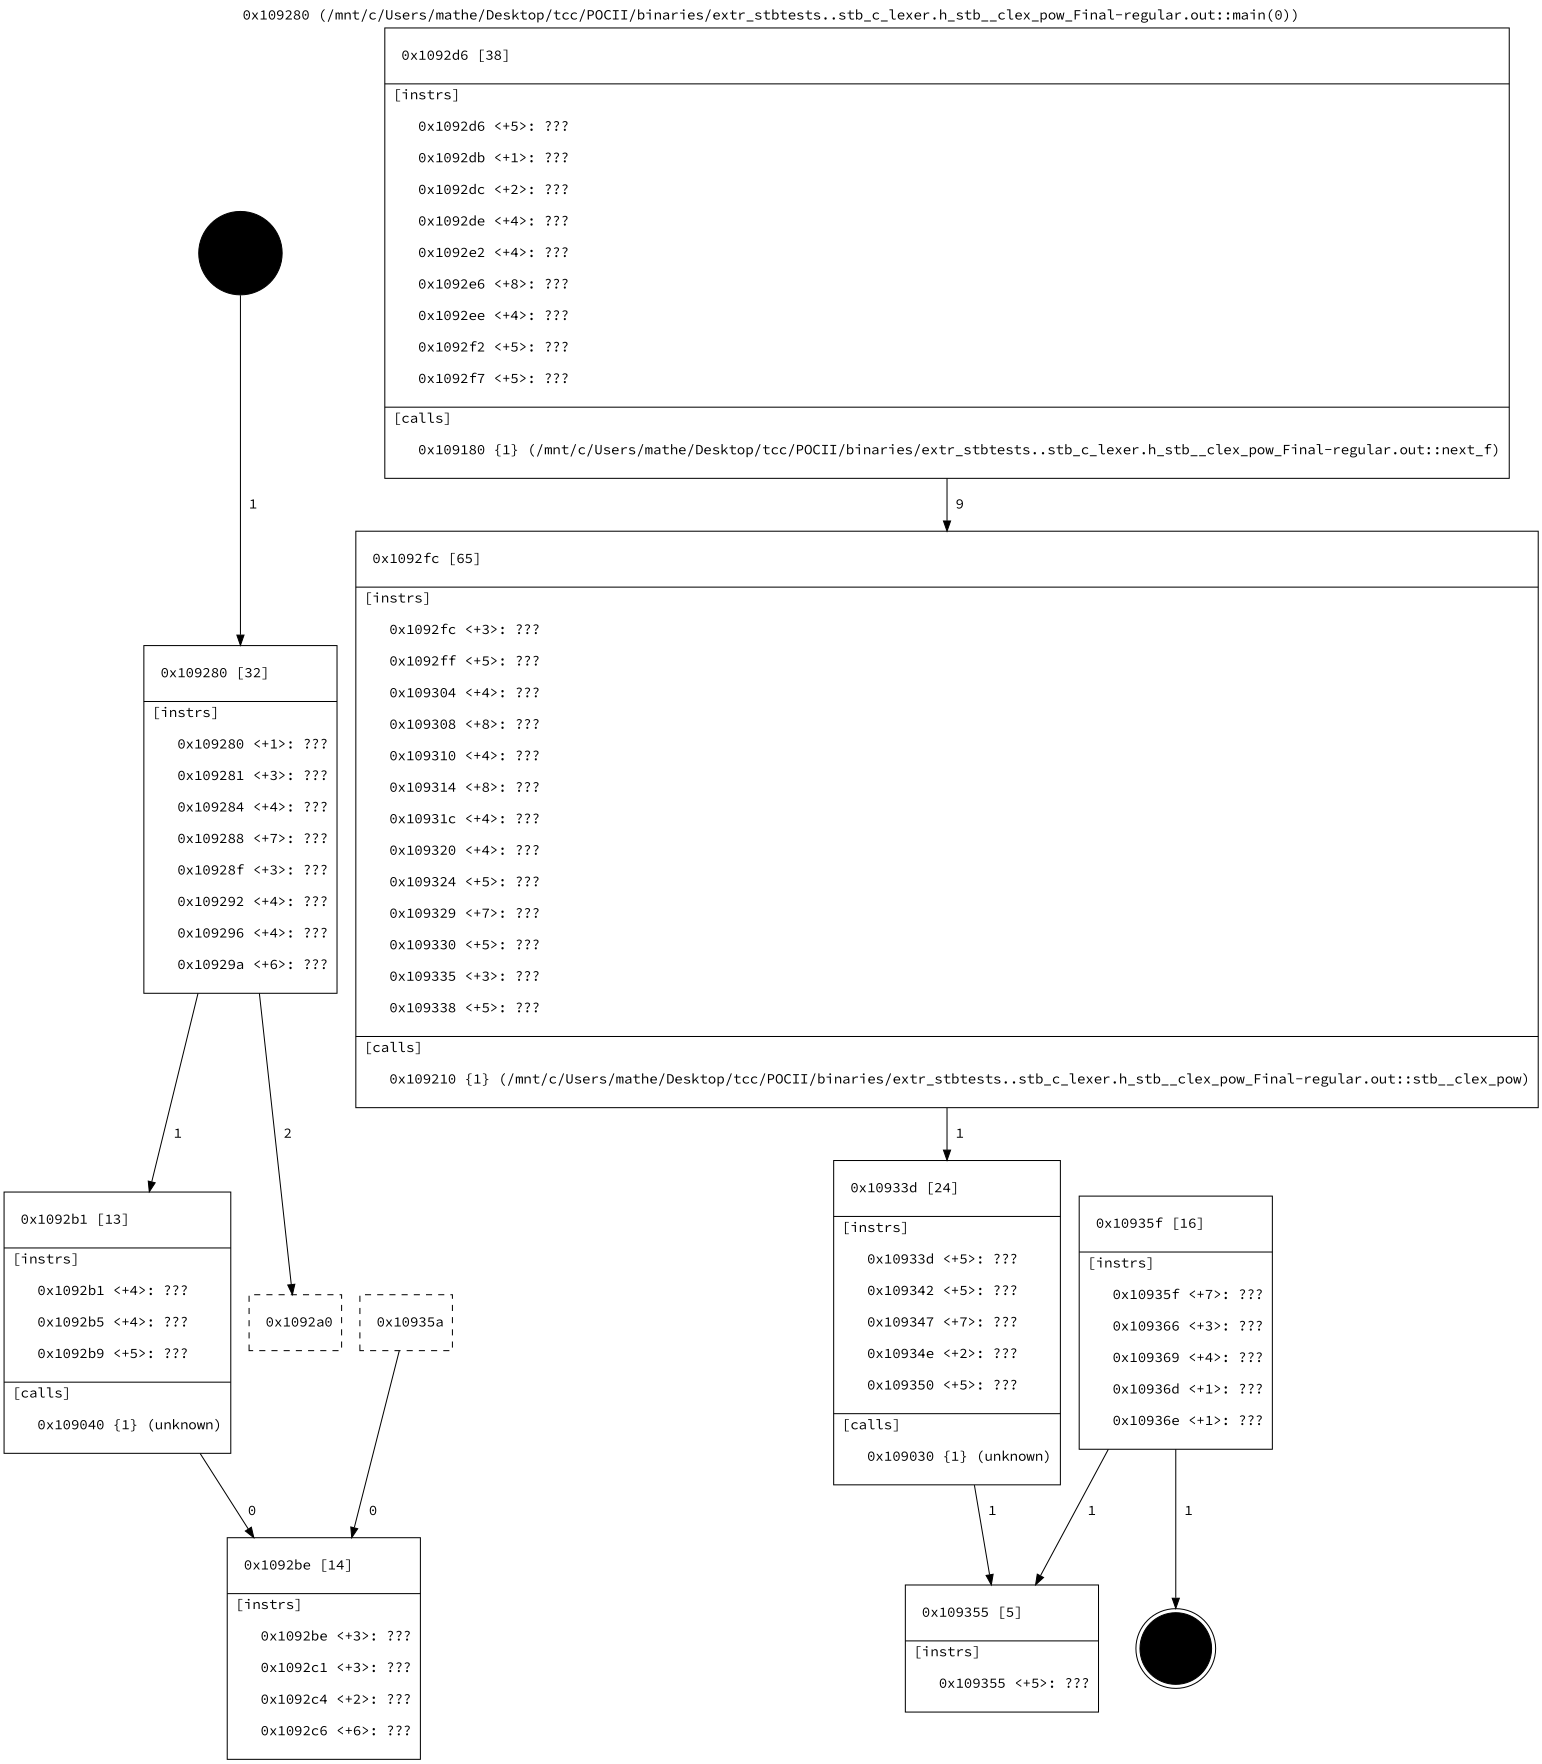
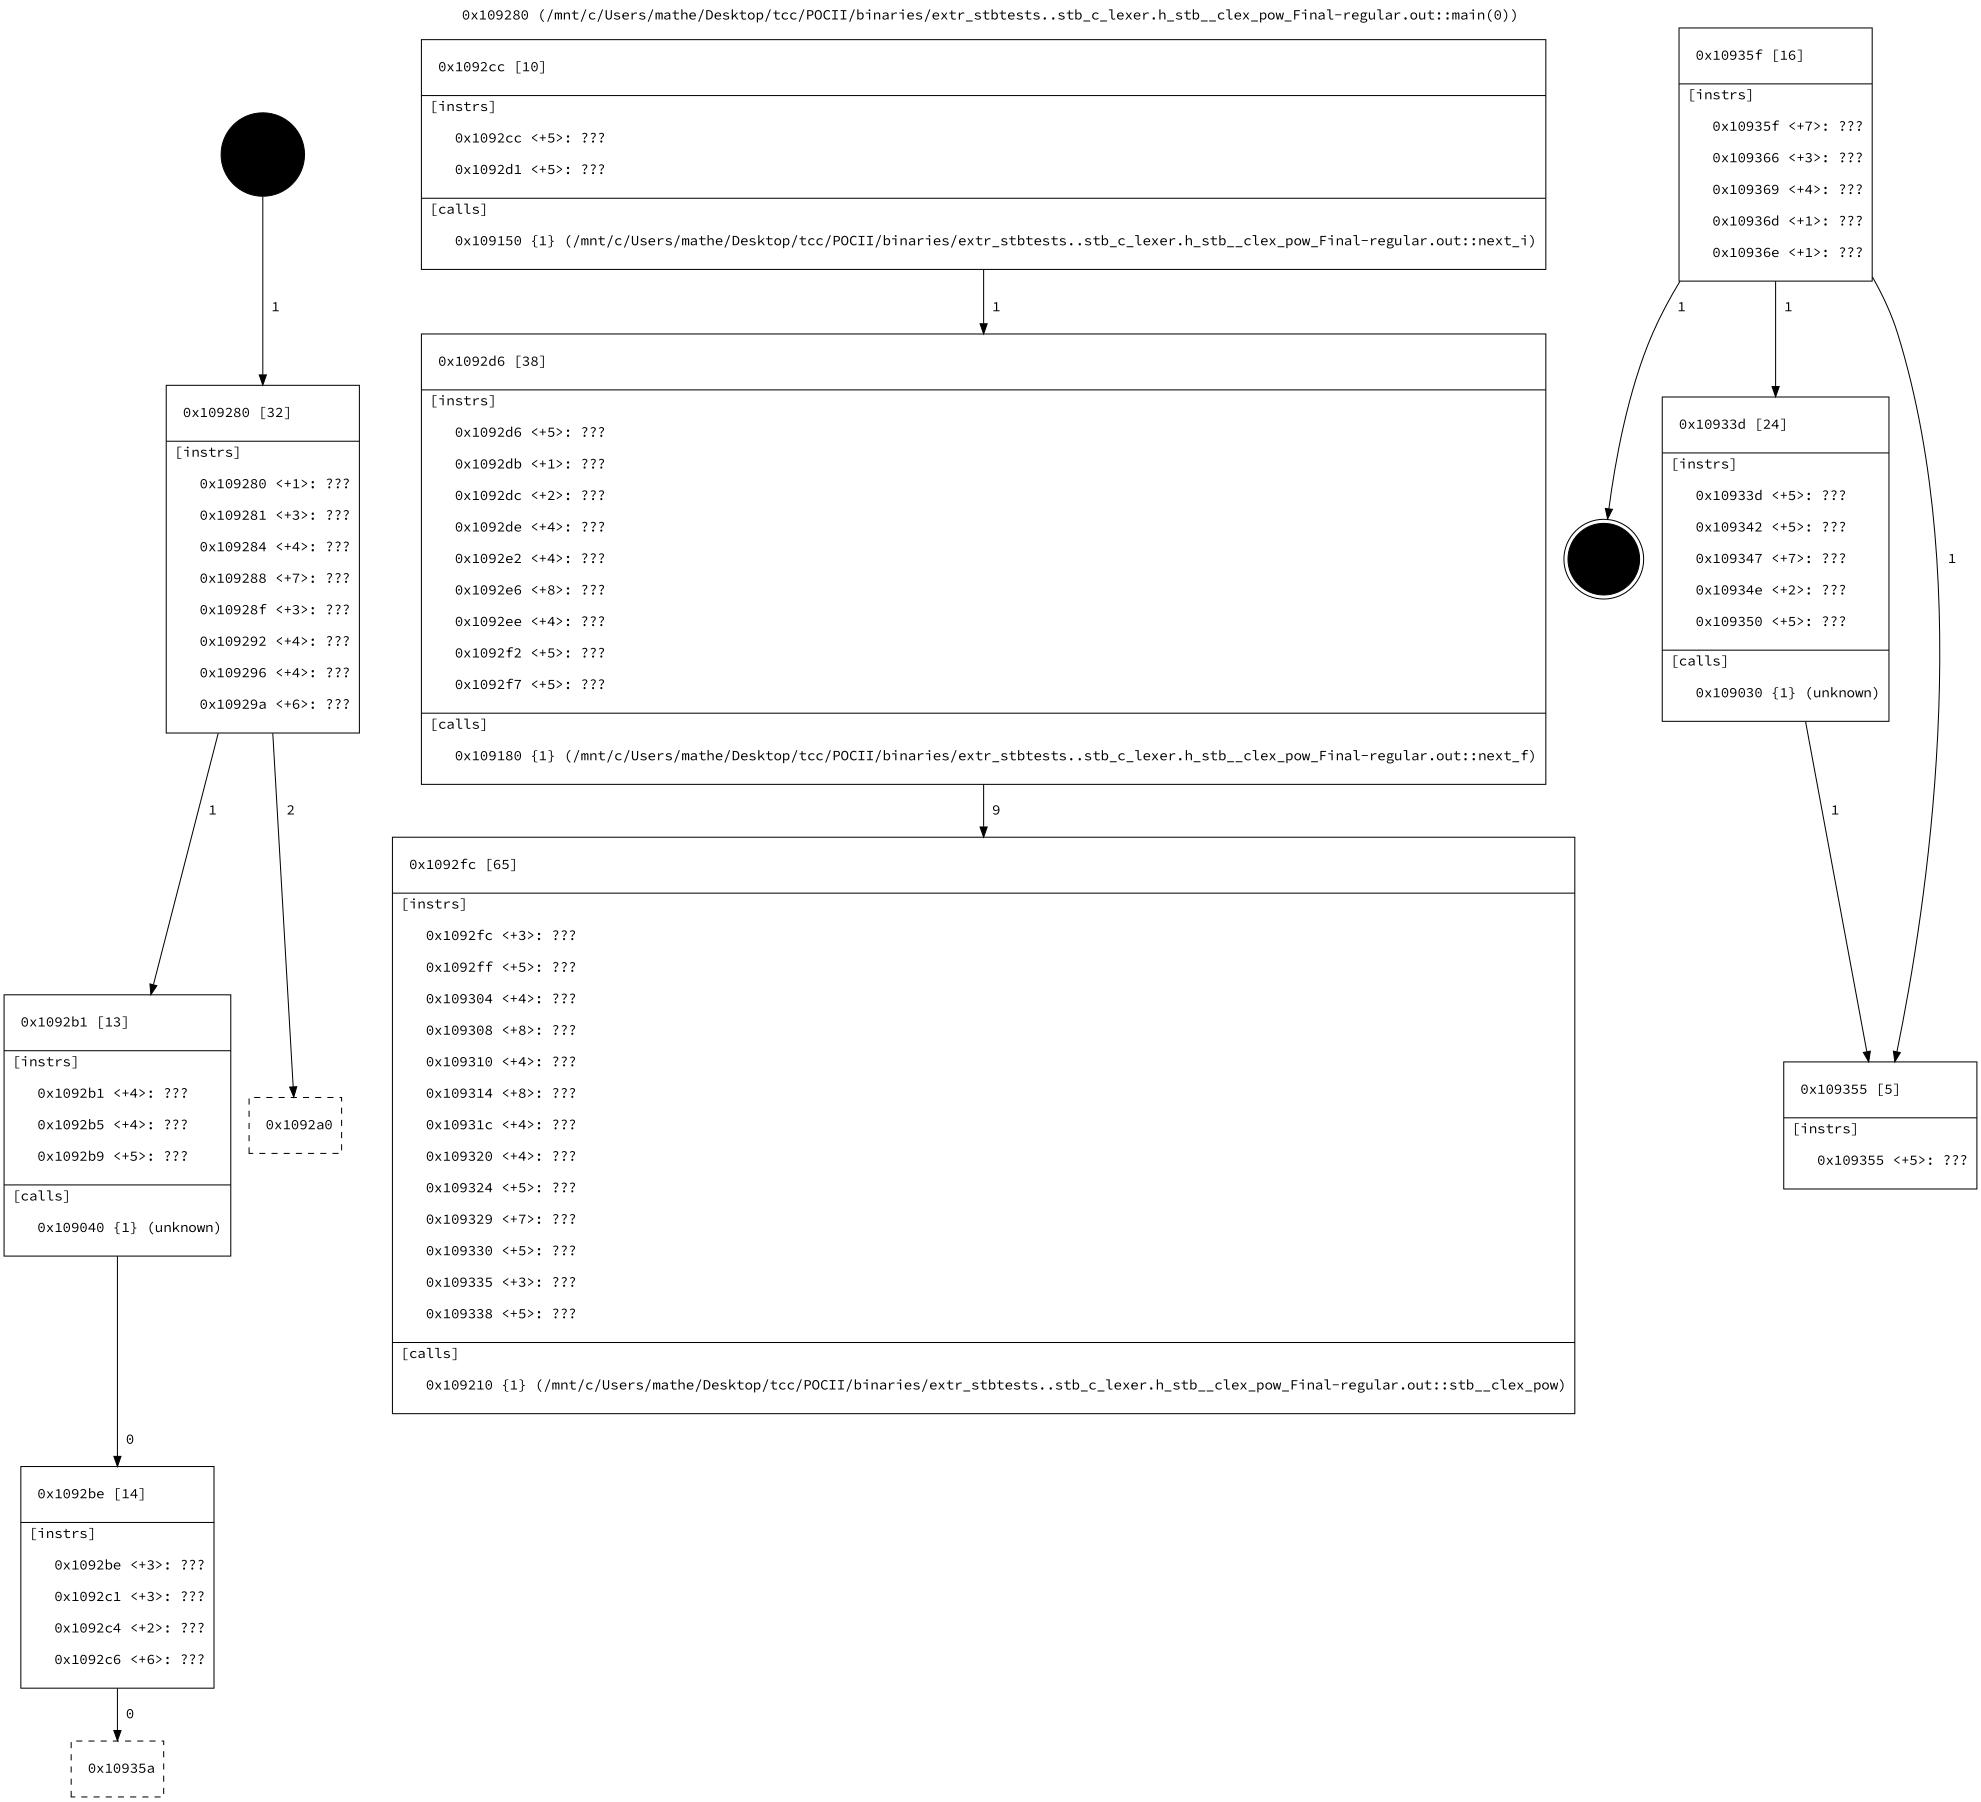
none -> (984, 155)
(947, 1129) -> (1776, 334)
(377, 1439) -> (117, 1709)
